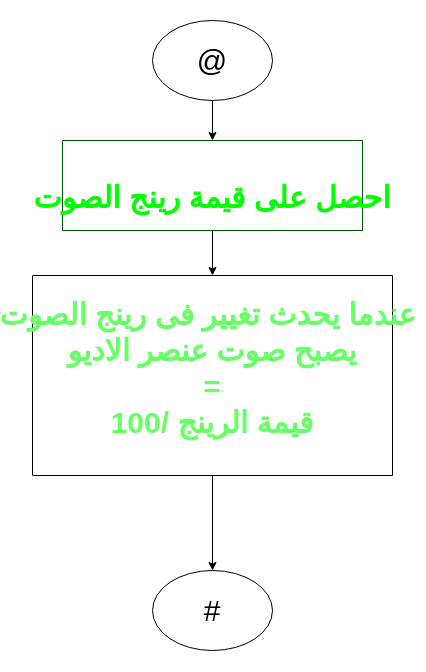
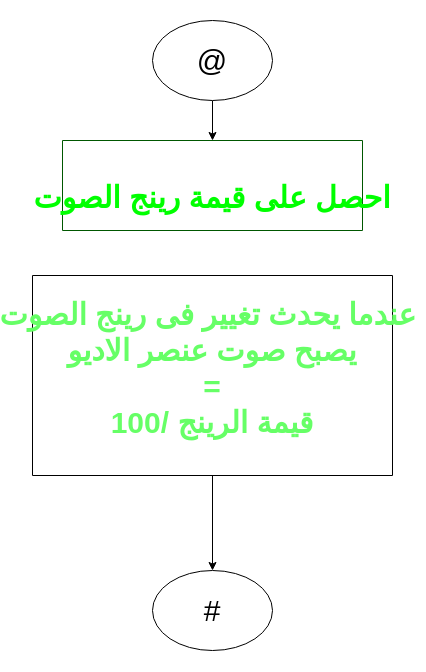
(213, 250) -> none
